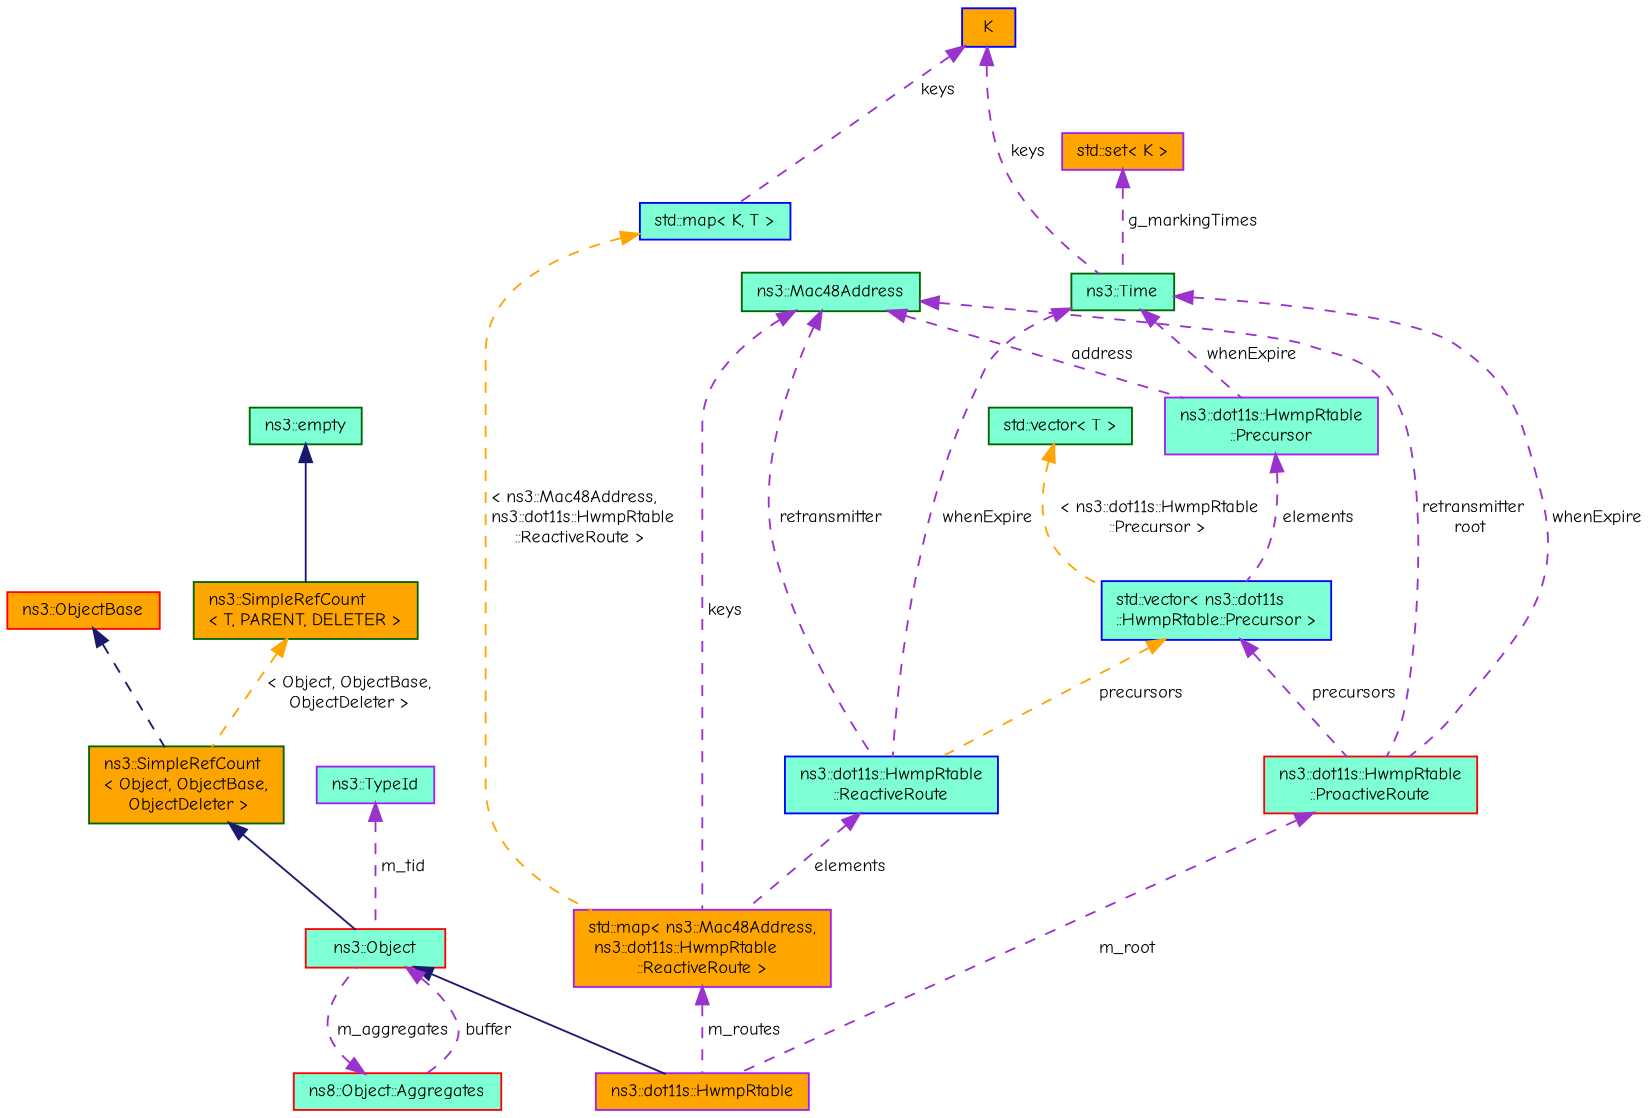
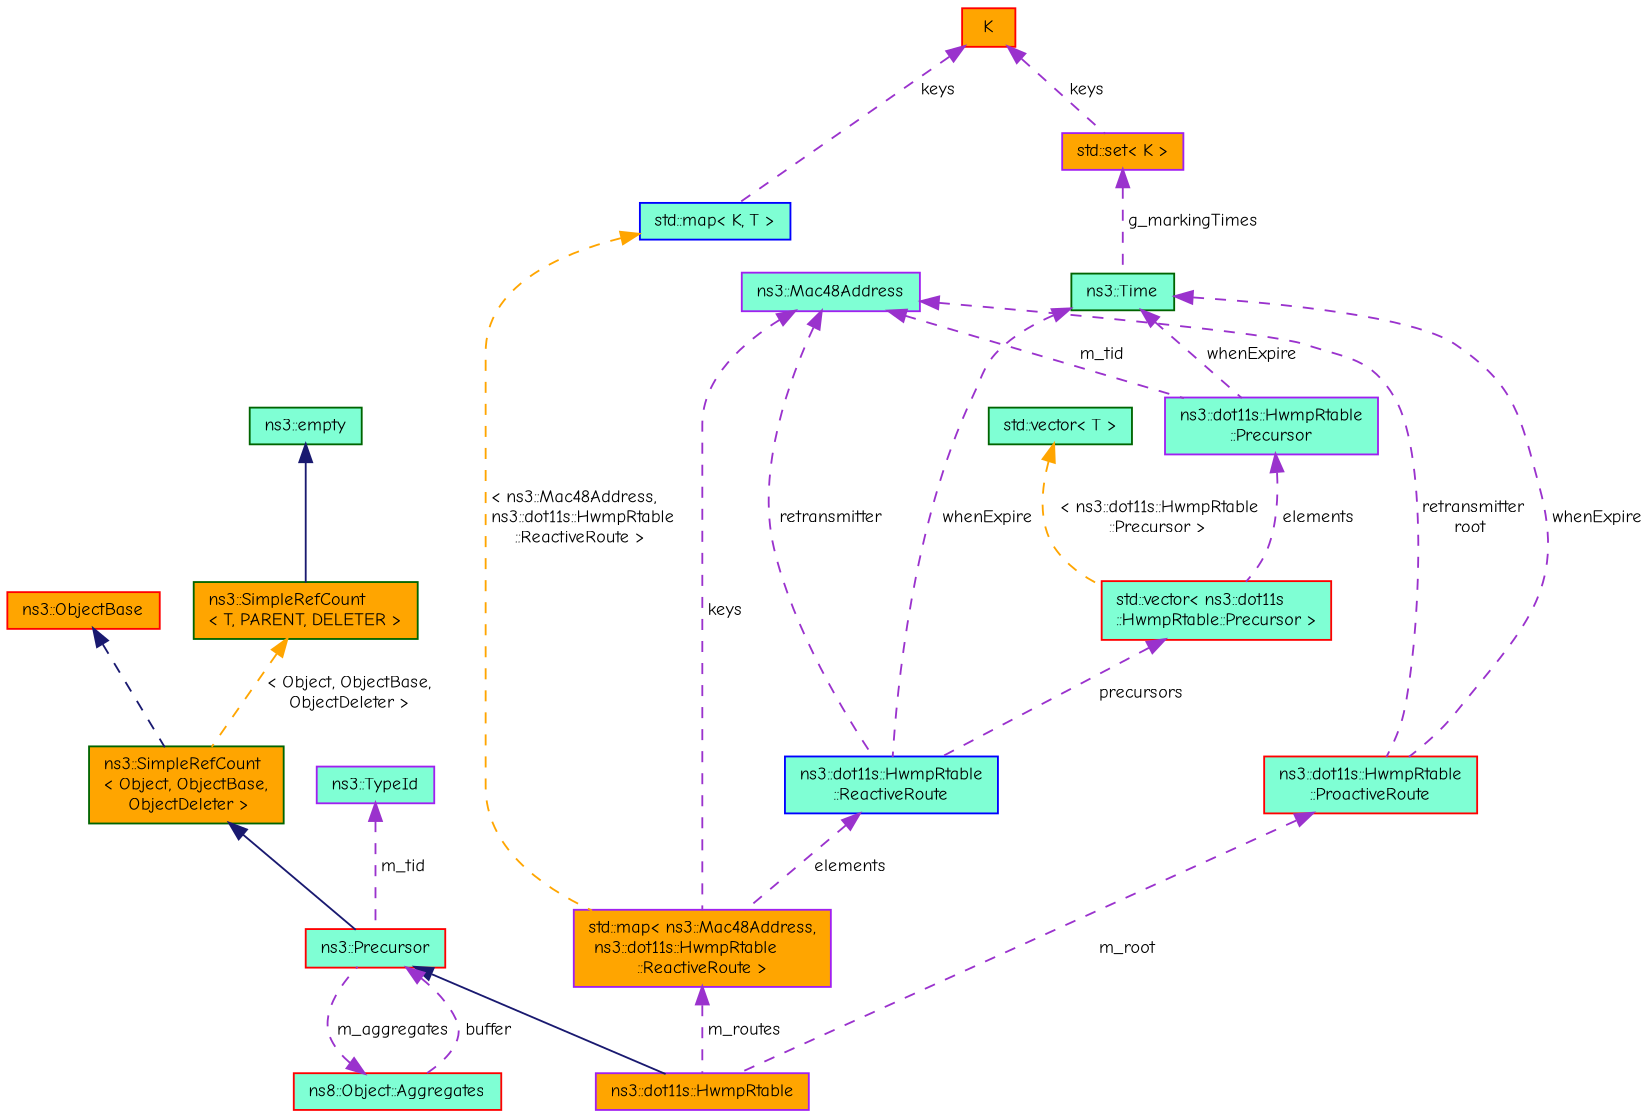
(989, 28) -> (989, 28)
(1014, 186) -> (1063, 96)
(831, 292) -> (831, 292)
(1100, 354) -> (1100, 354)
(1216, 611) -> (1216, 611)
(1045, 702) -> (1045, 702)
(1300, 705) -> none
(375, 948) -> (375, 948)
